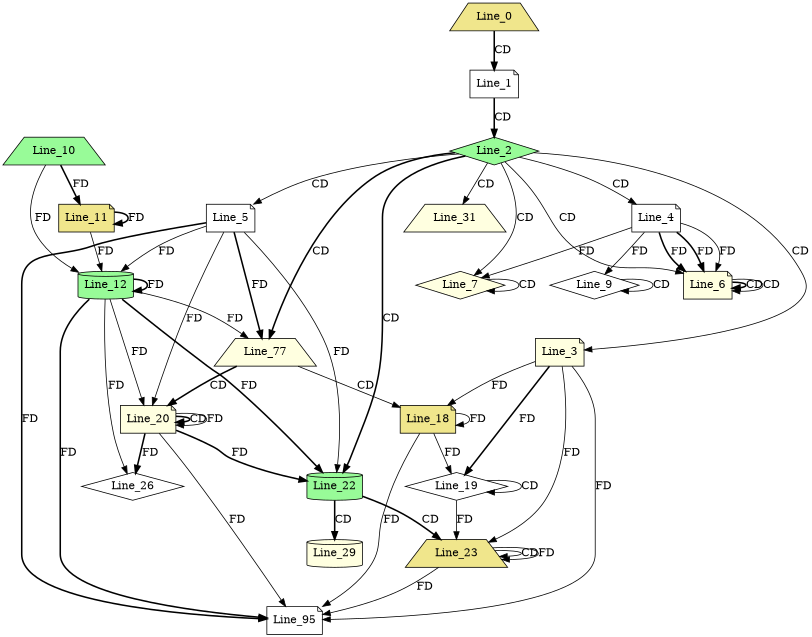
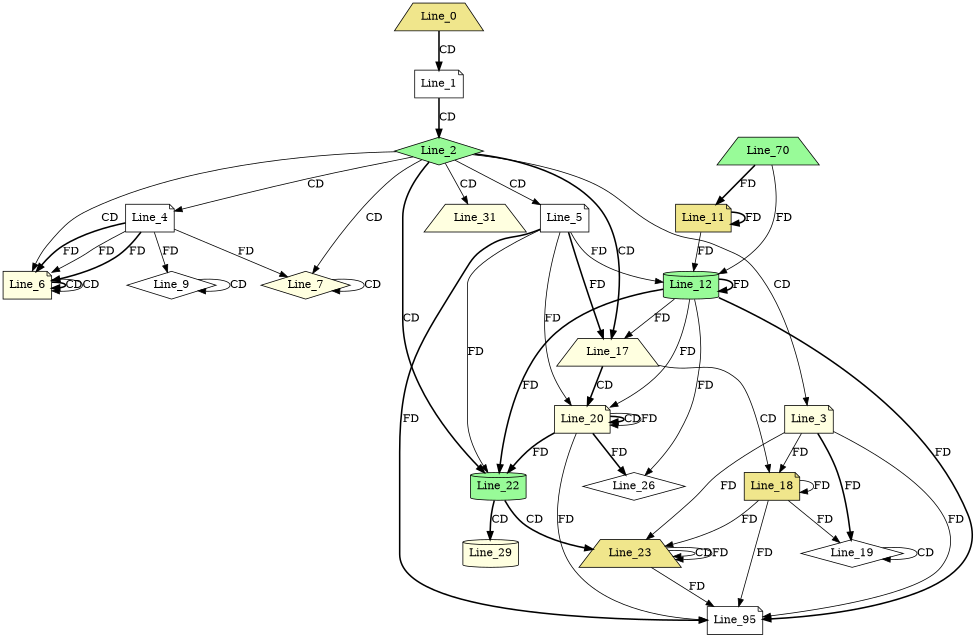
(54, 151) -> (768, 151)
(265, 352) -> (608, 352)
(456, 516) -> (719, 528)
